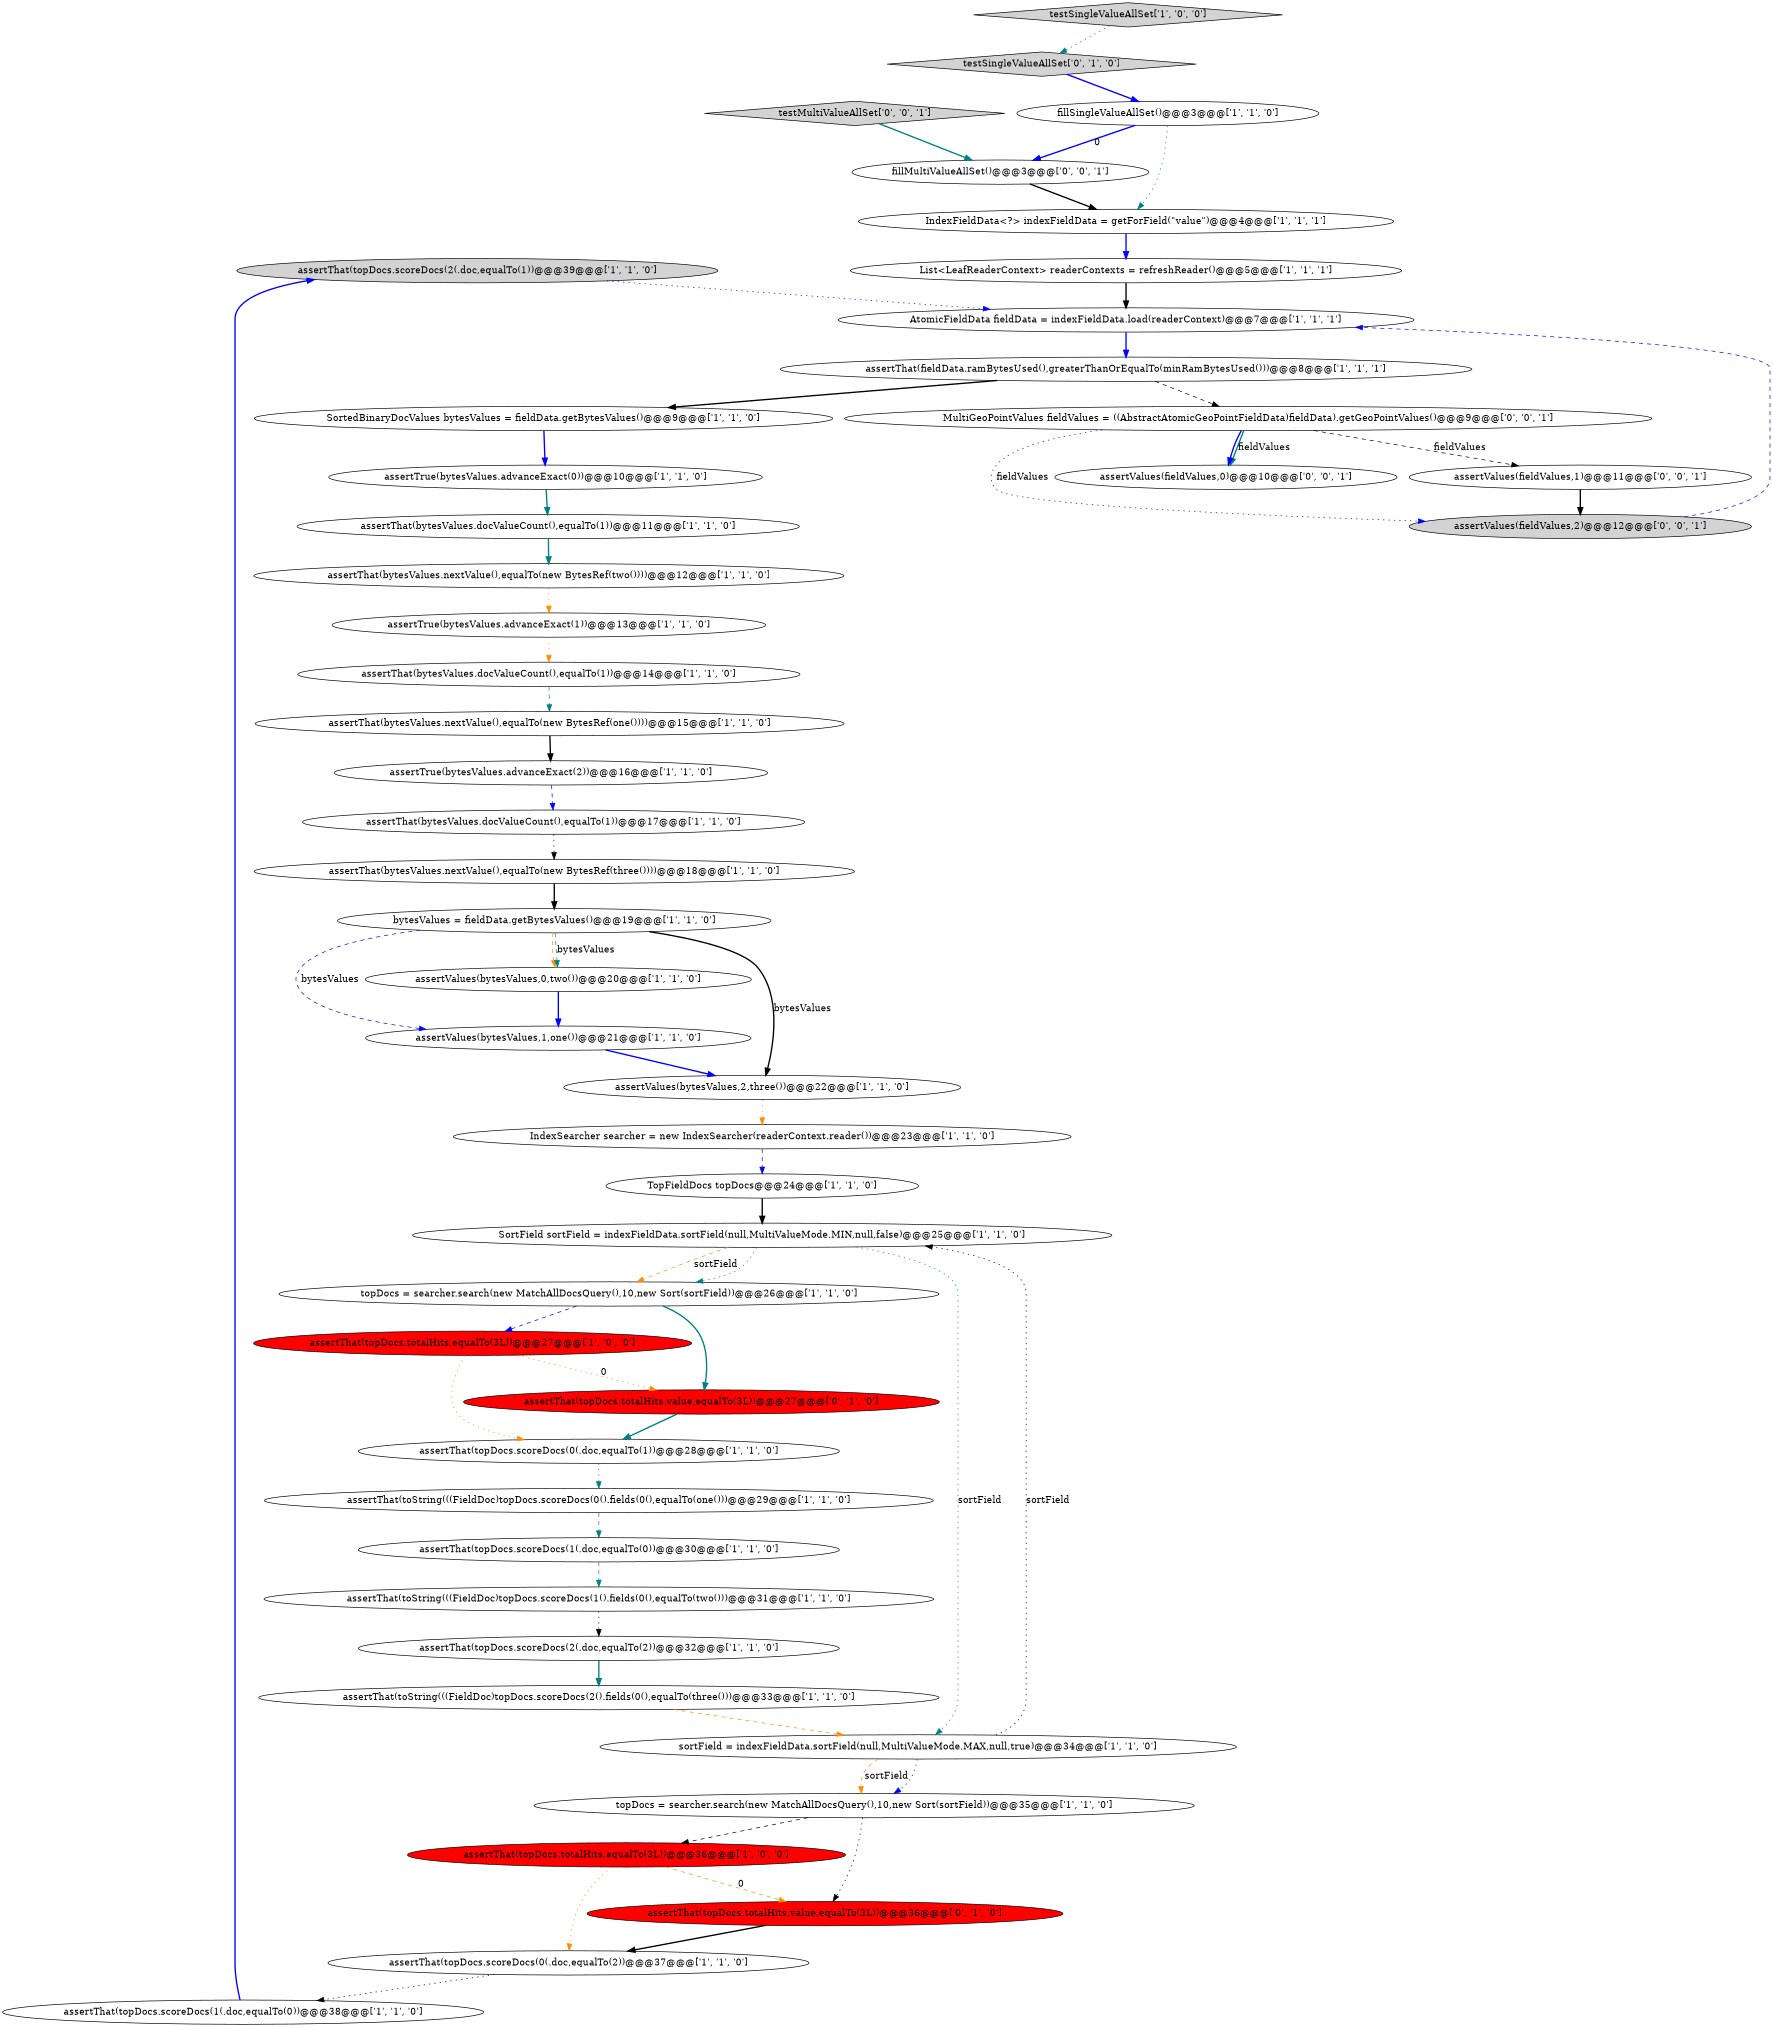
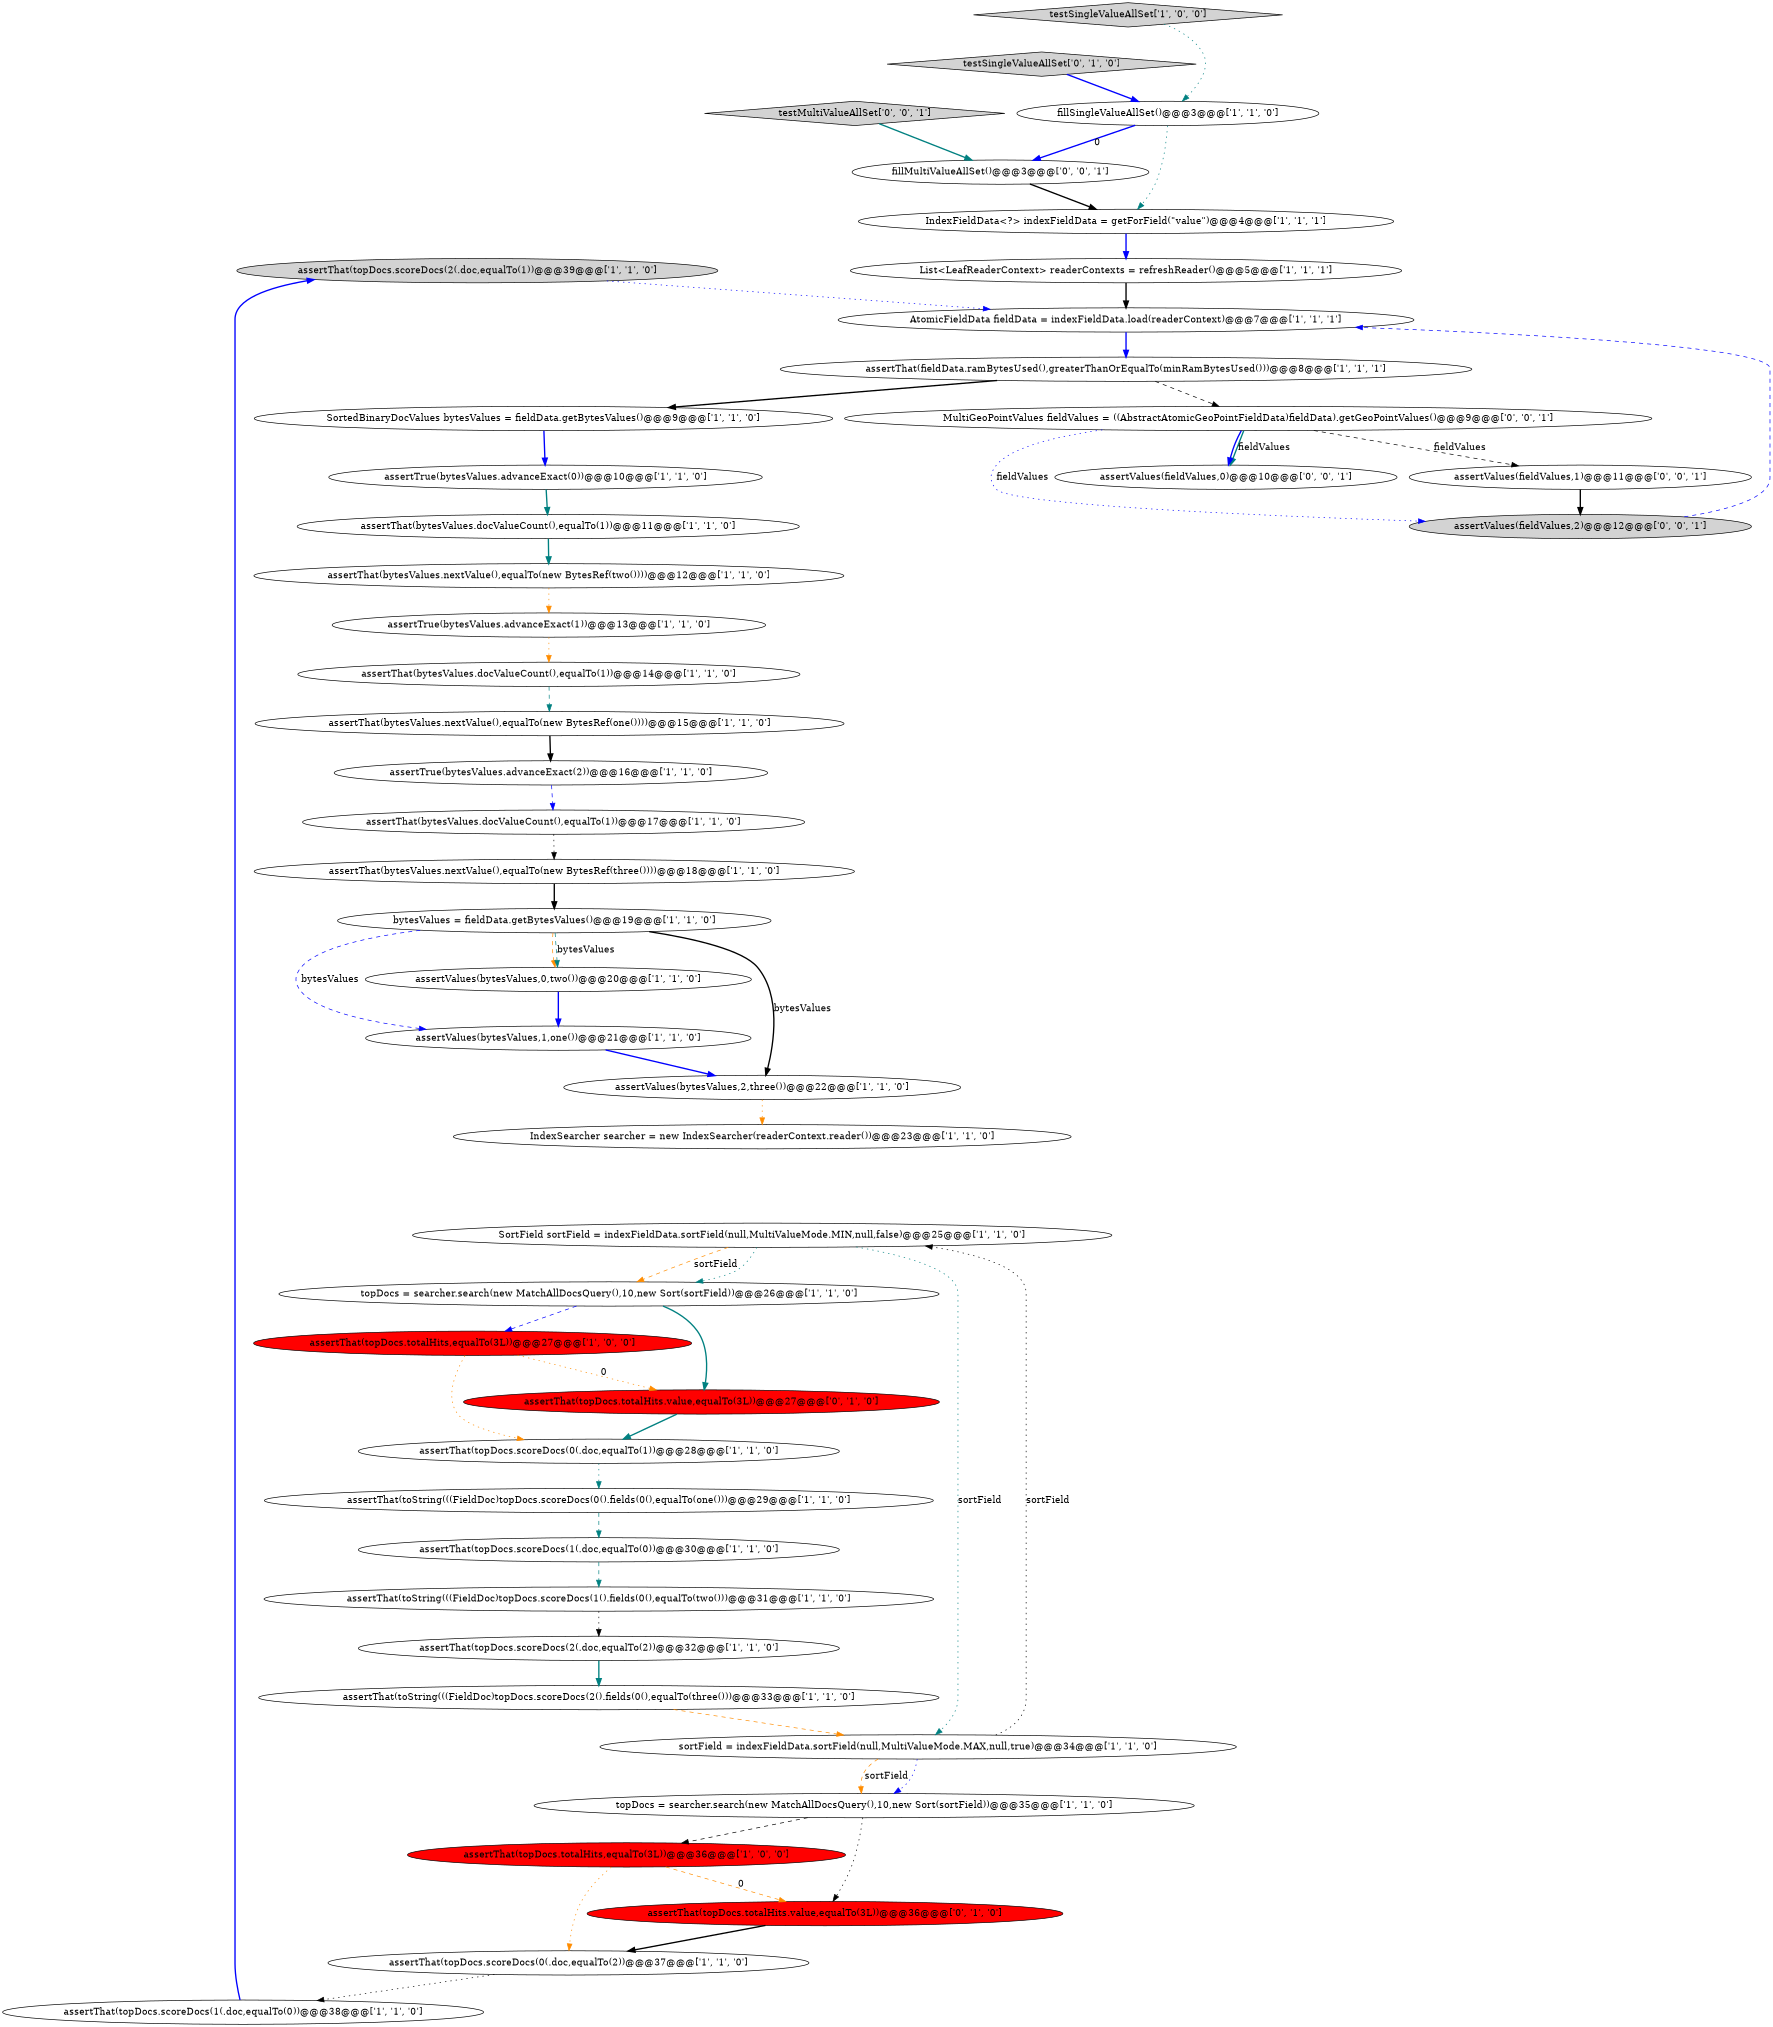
(1088, 38) -> (1203, 53)
(762, 1186) -> none
